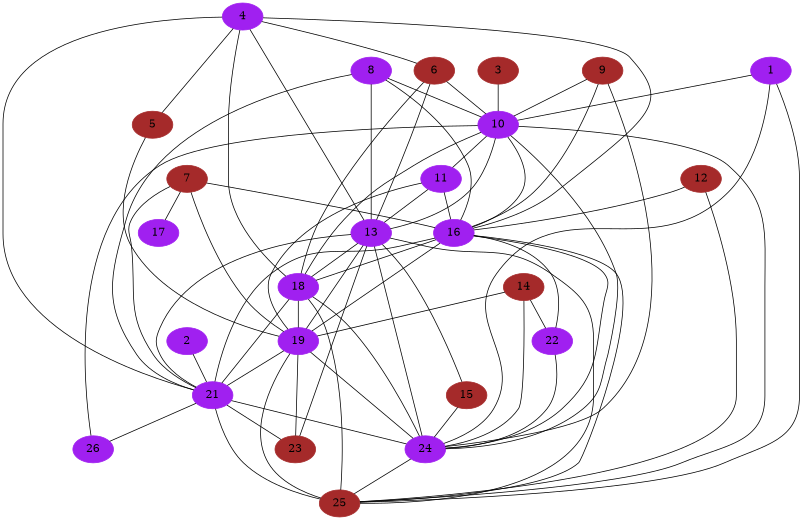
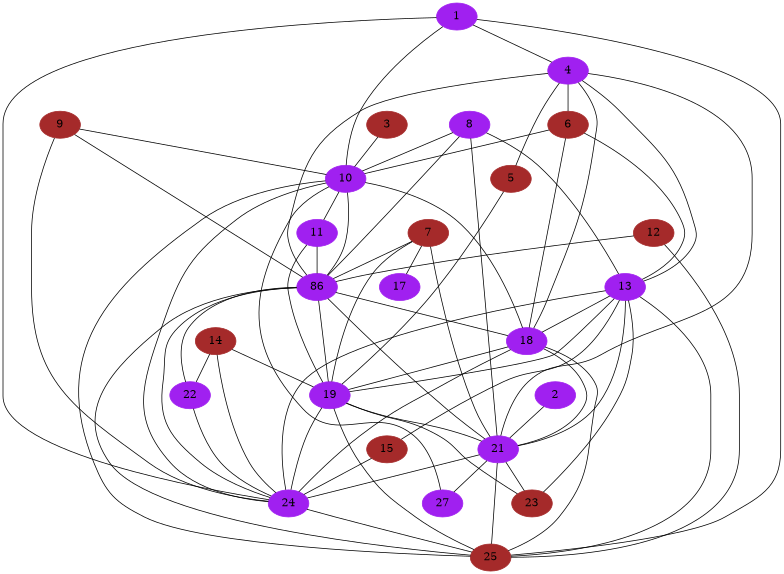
none -> (512, 44)
(458, 200) -> none
(406, 206) -> none
(454, 233) -> (317, 287)
(93, 449) -> (443, 503)
